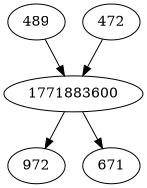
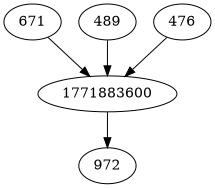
(111, 22) -> (182, 22)
(90, 126) -> (65, 53)
